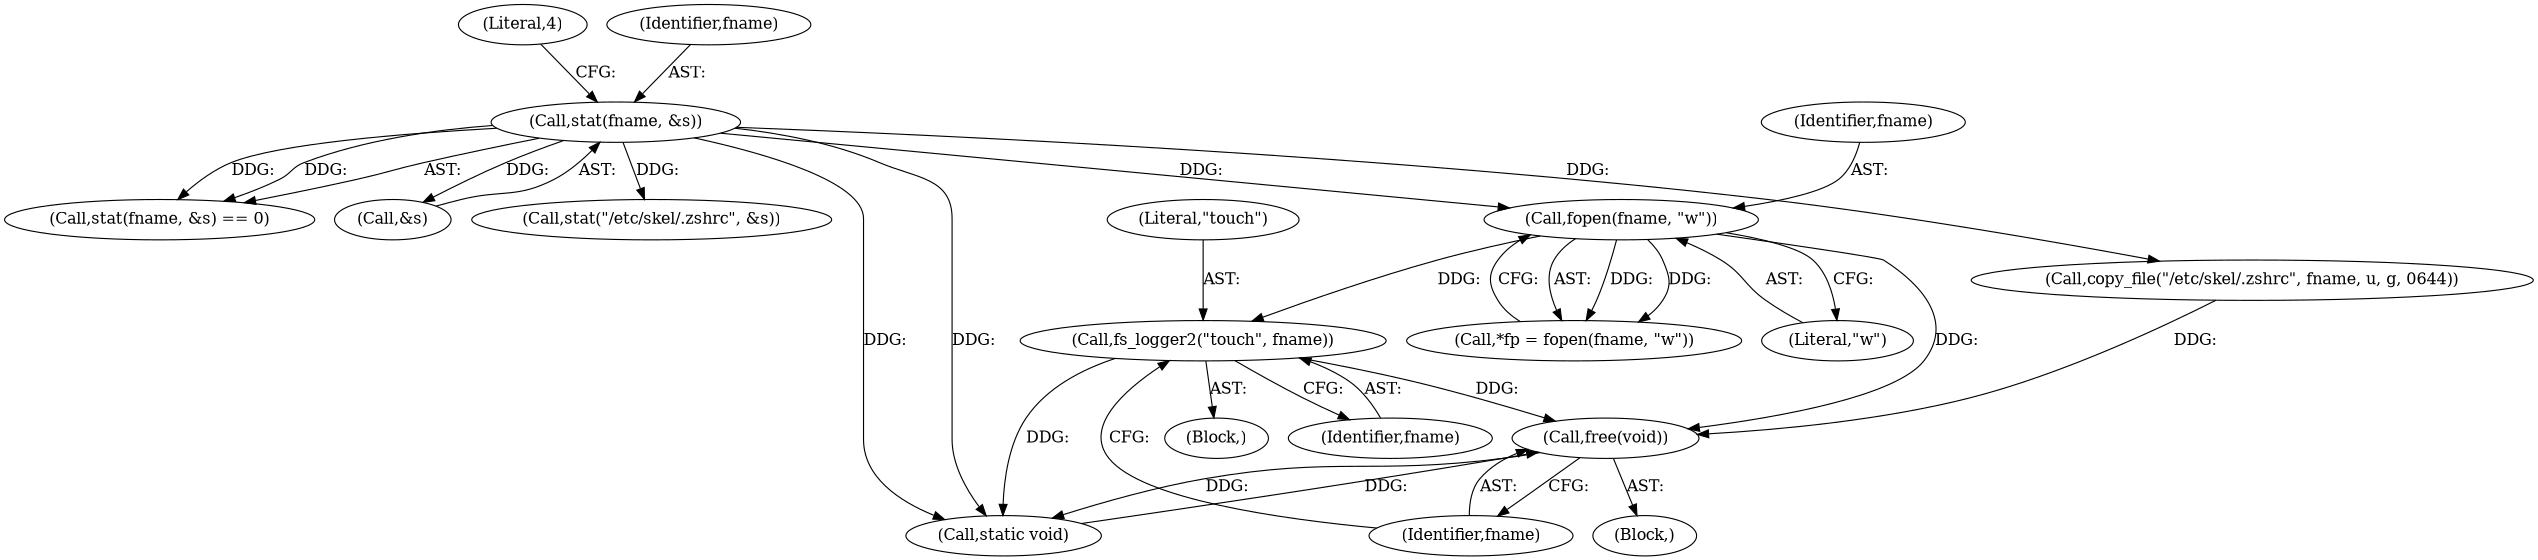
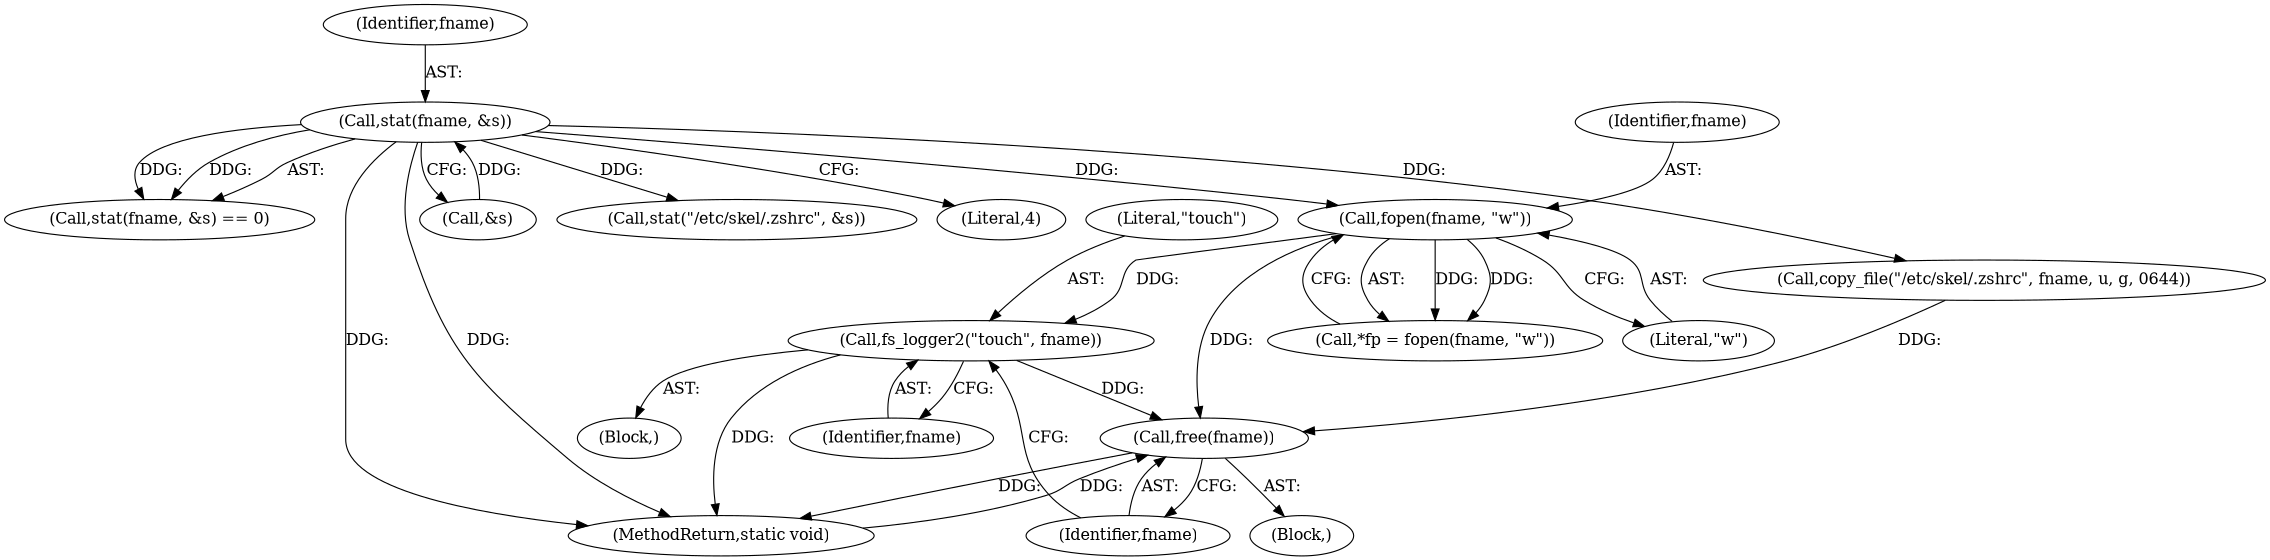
(565, 69) -> (733, 165)
(530, 171) -> (449, 171)
(600, 171) -> (502, 171)
(1605, 438) -> (1204, 438)
(1004, 536) -> (721, 536)
